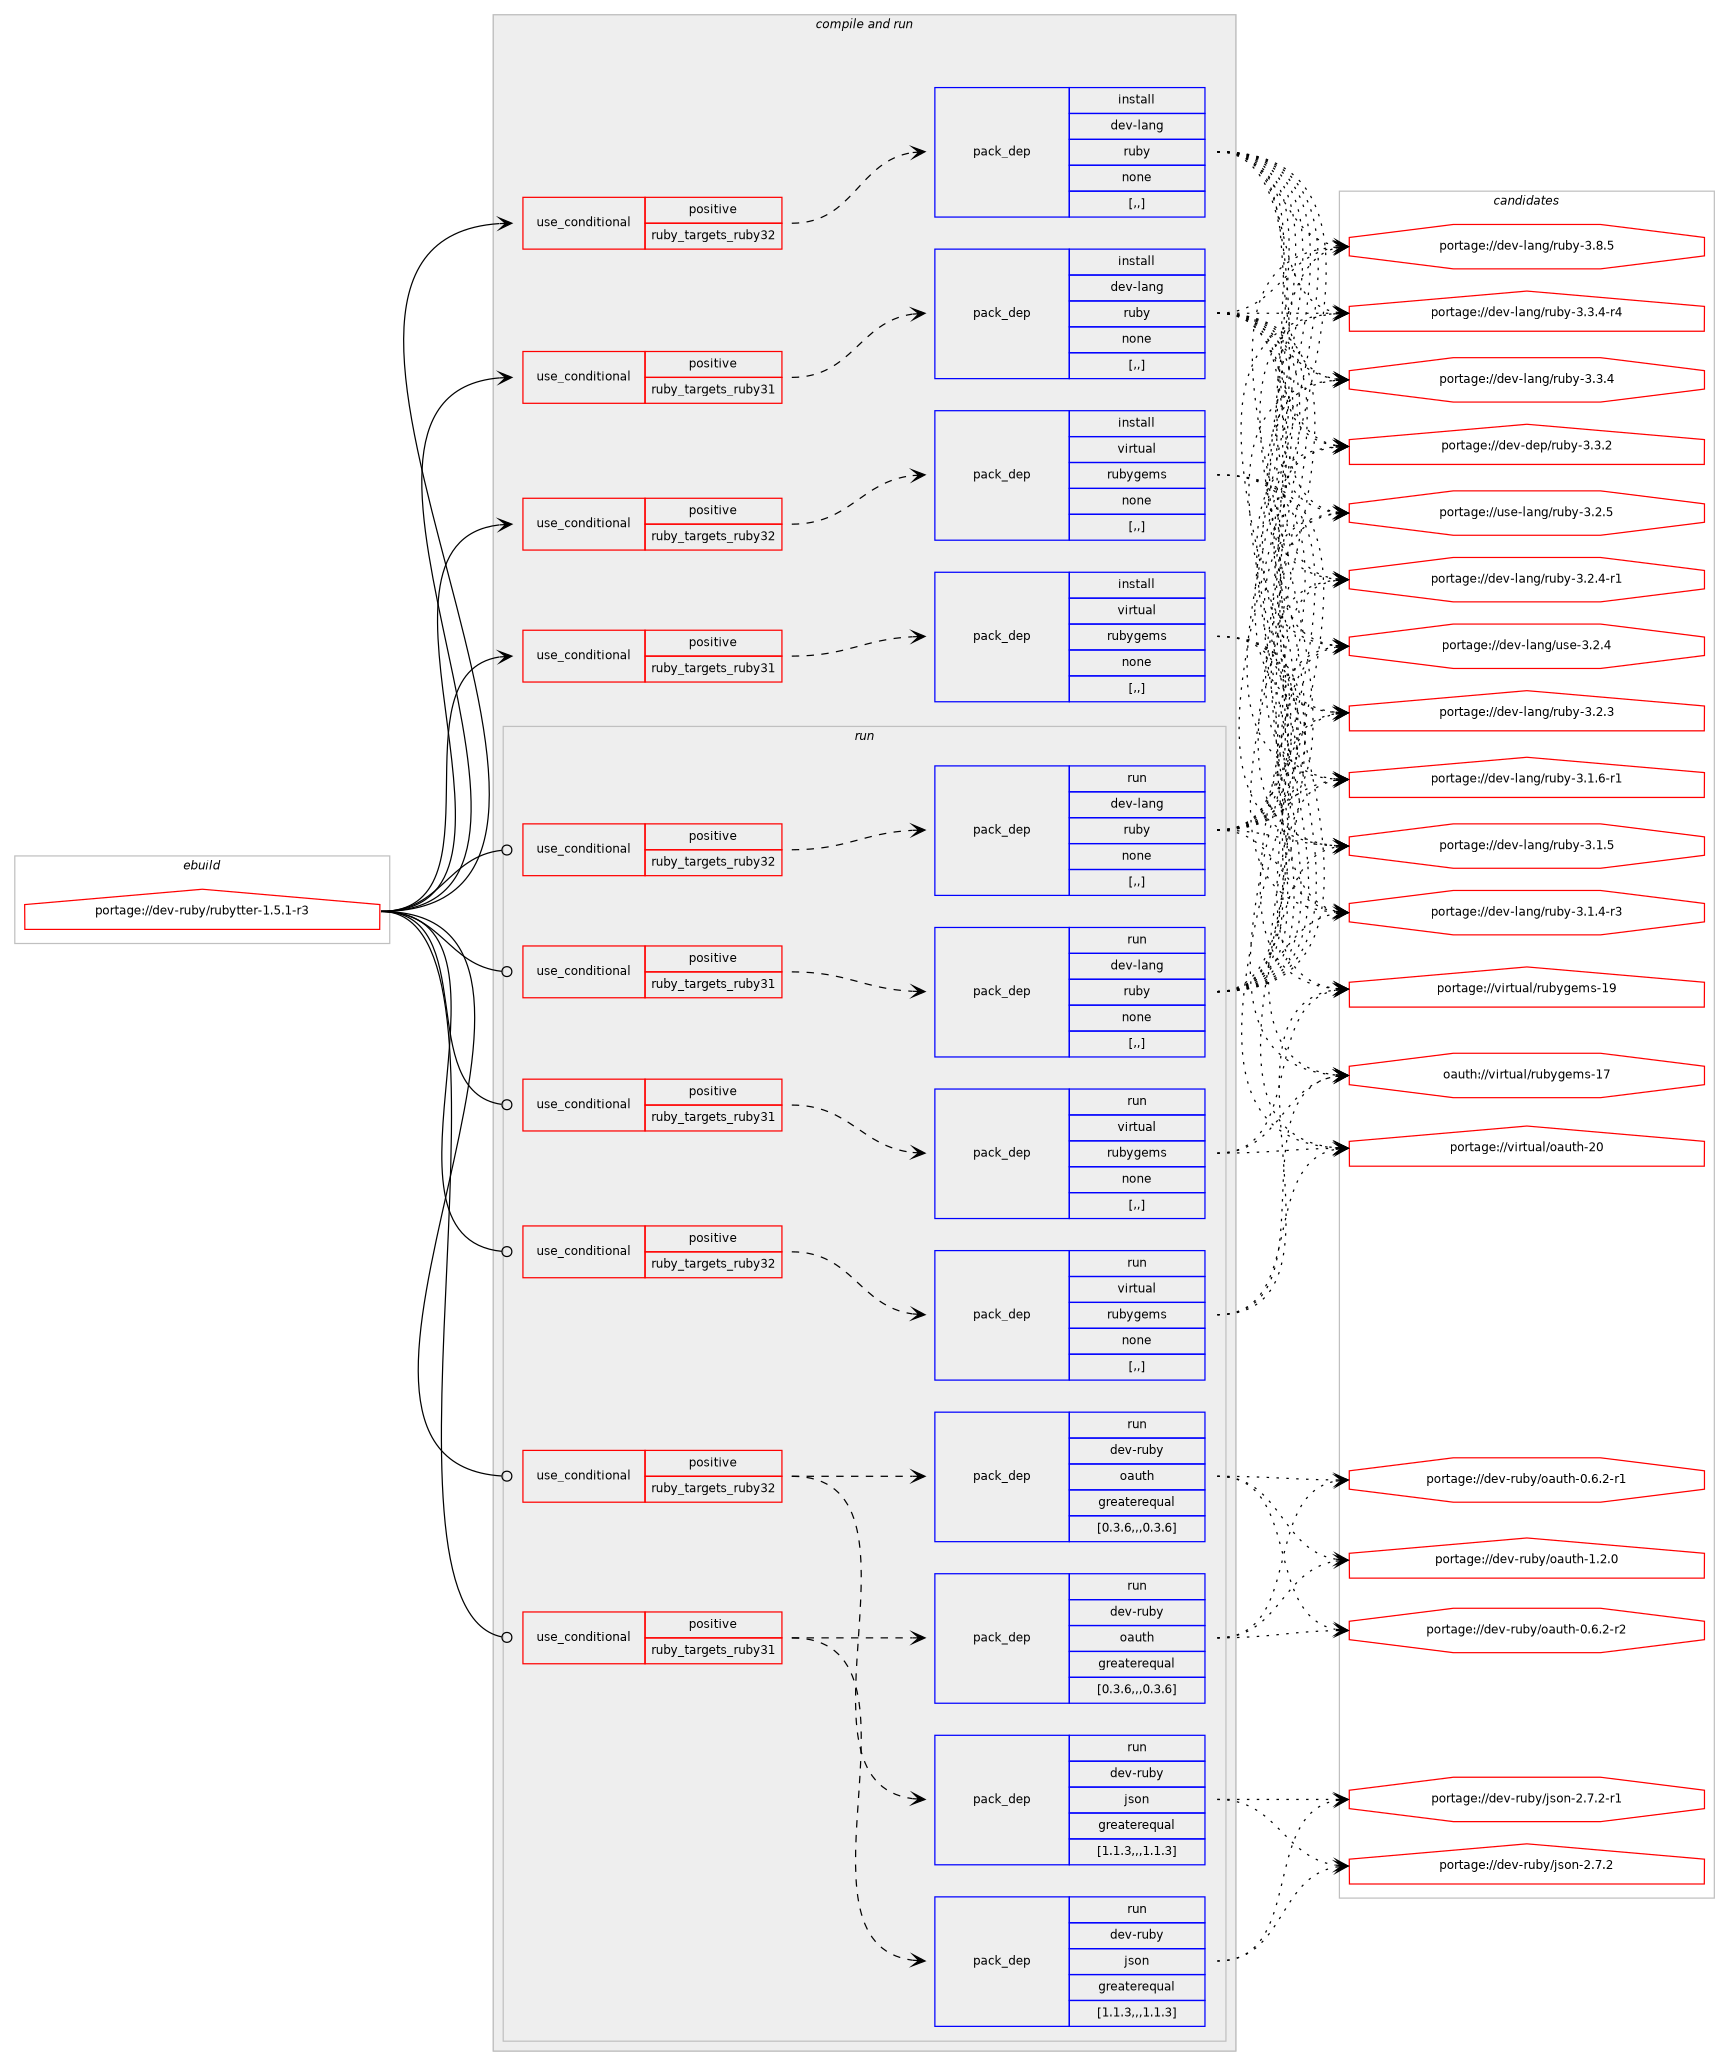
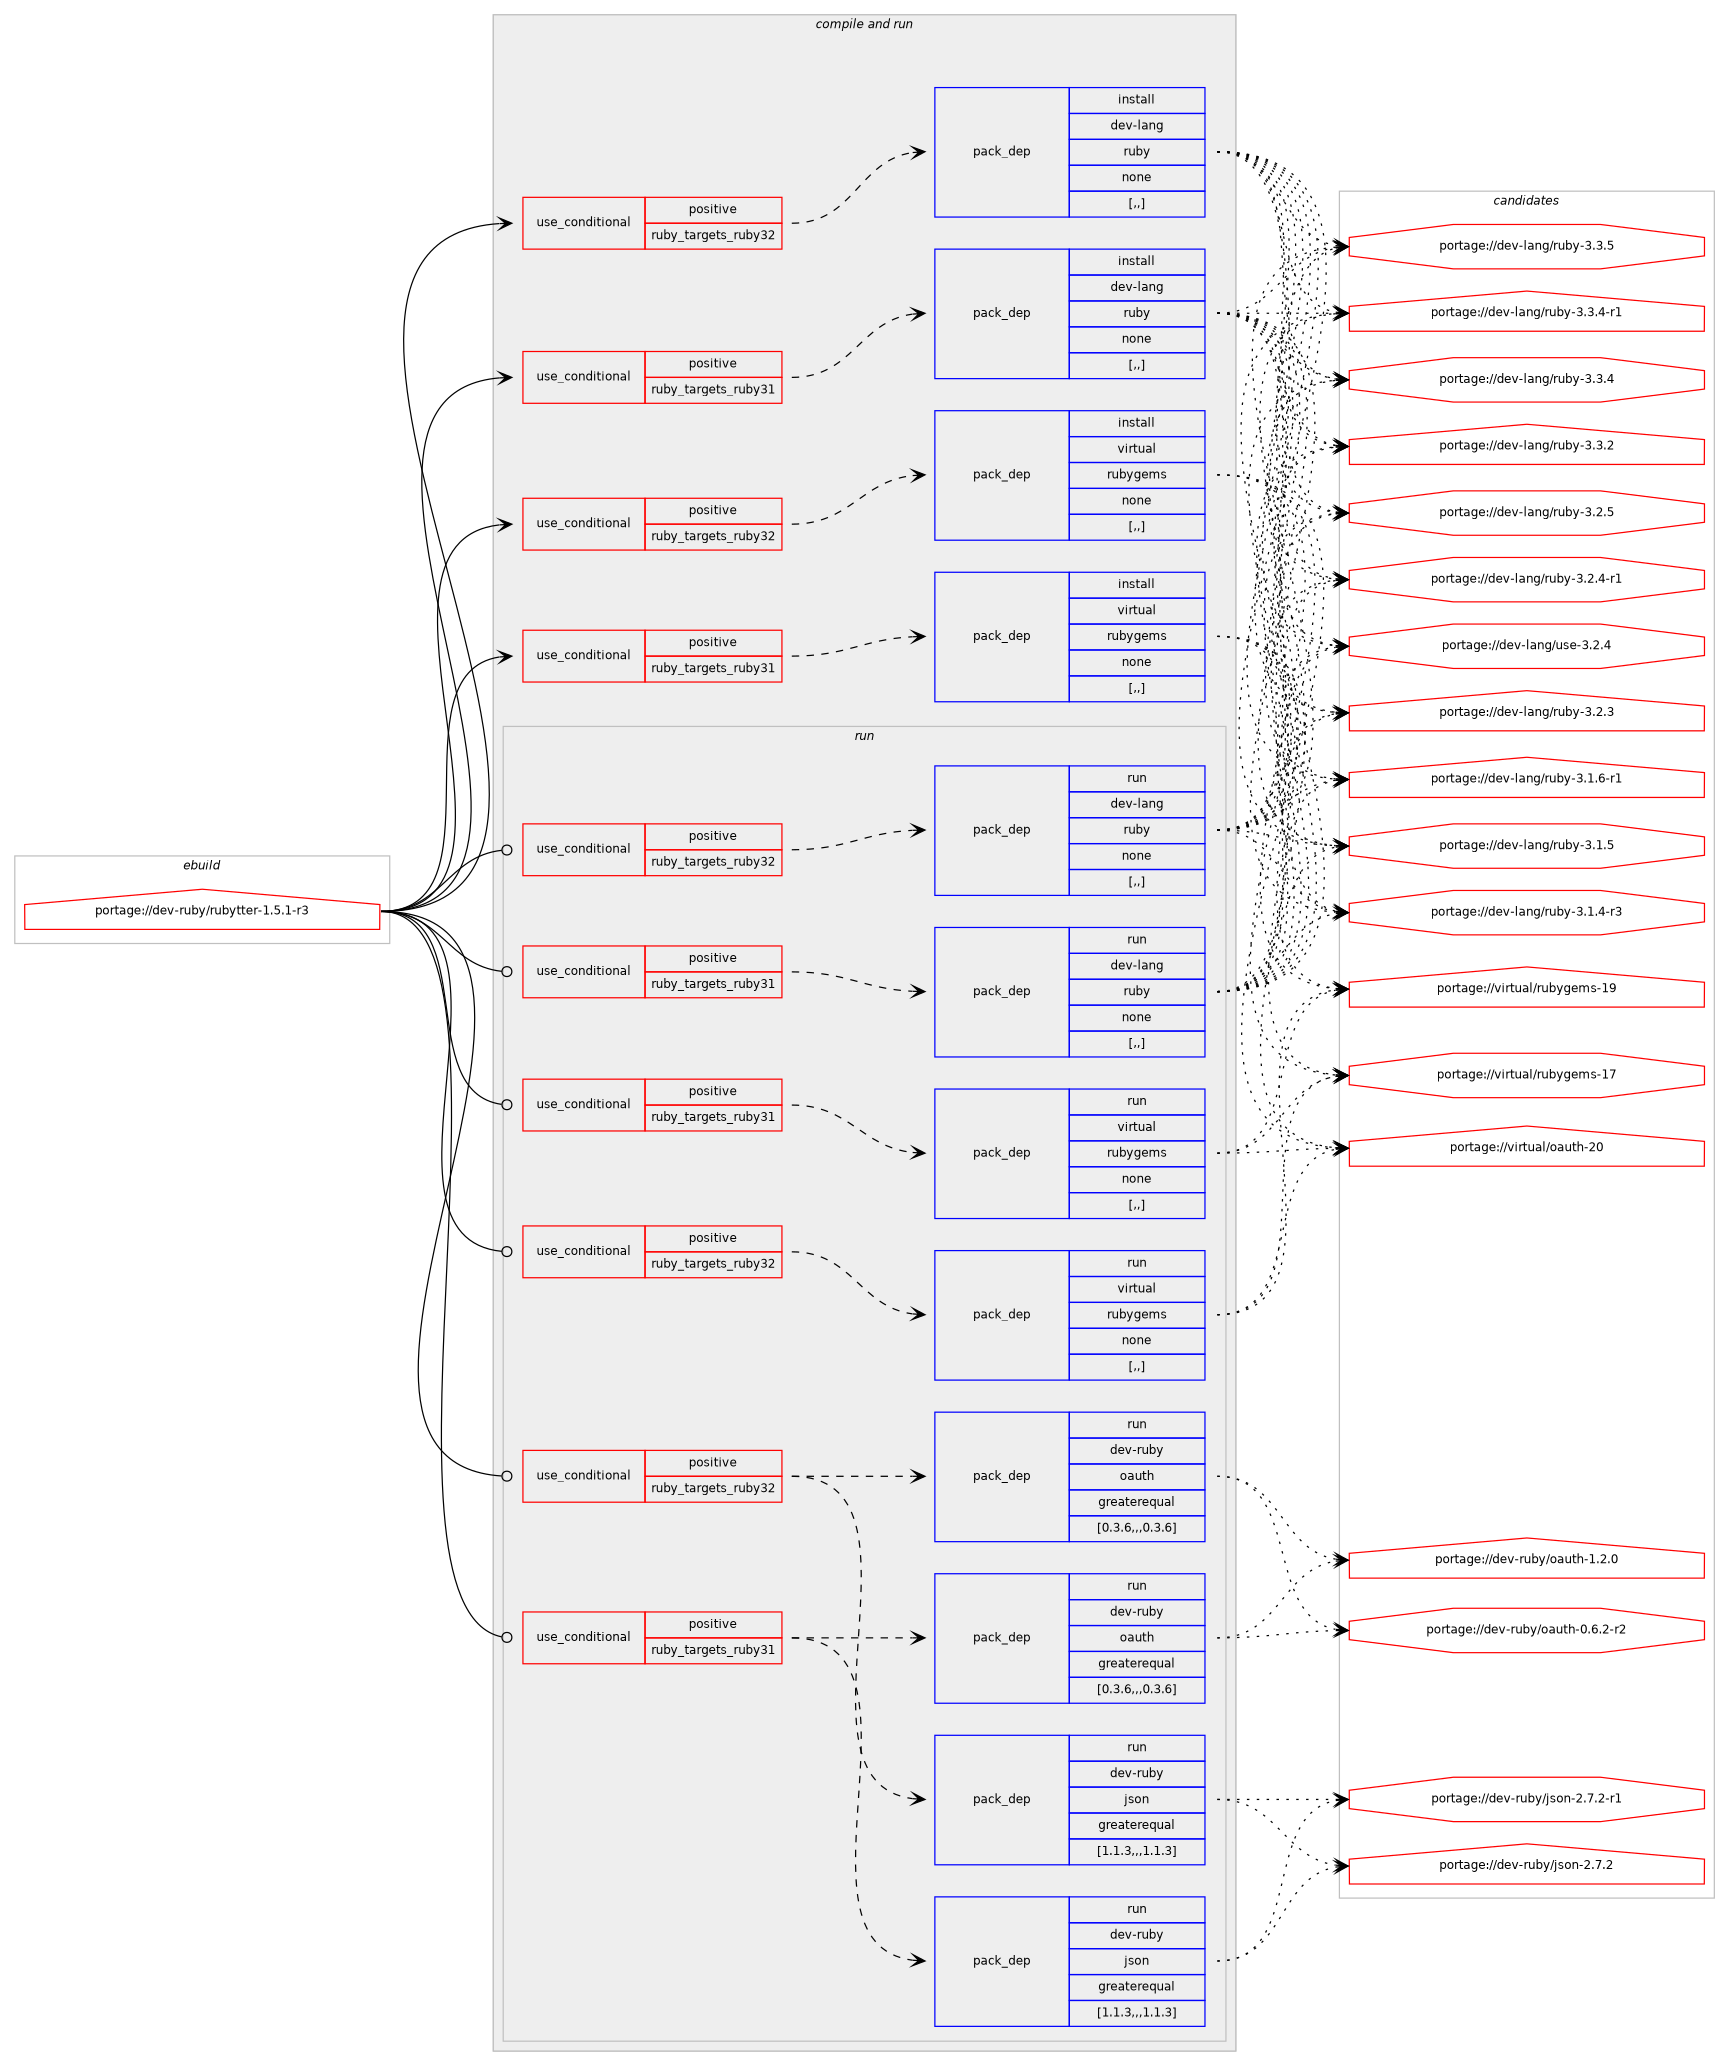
(1527, 247) -> (1527, 247)
(1527, 313) -> (1527, 313)
(1527, 446) -> (1527, 446)
(1527, 513) -> (1527, 513)
(1527, 1075) -> (1527, 1075)
(1527, 1480) -> none
